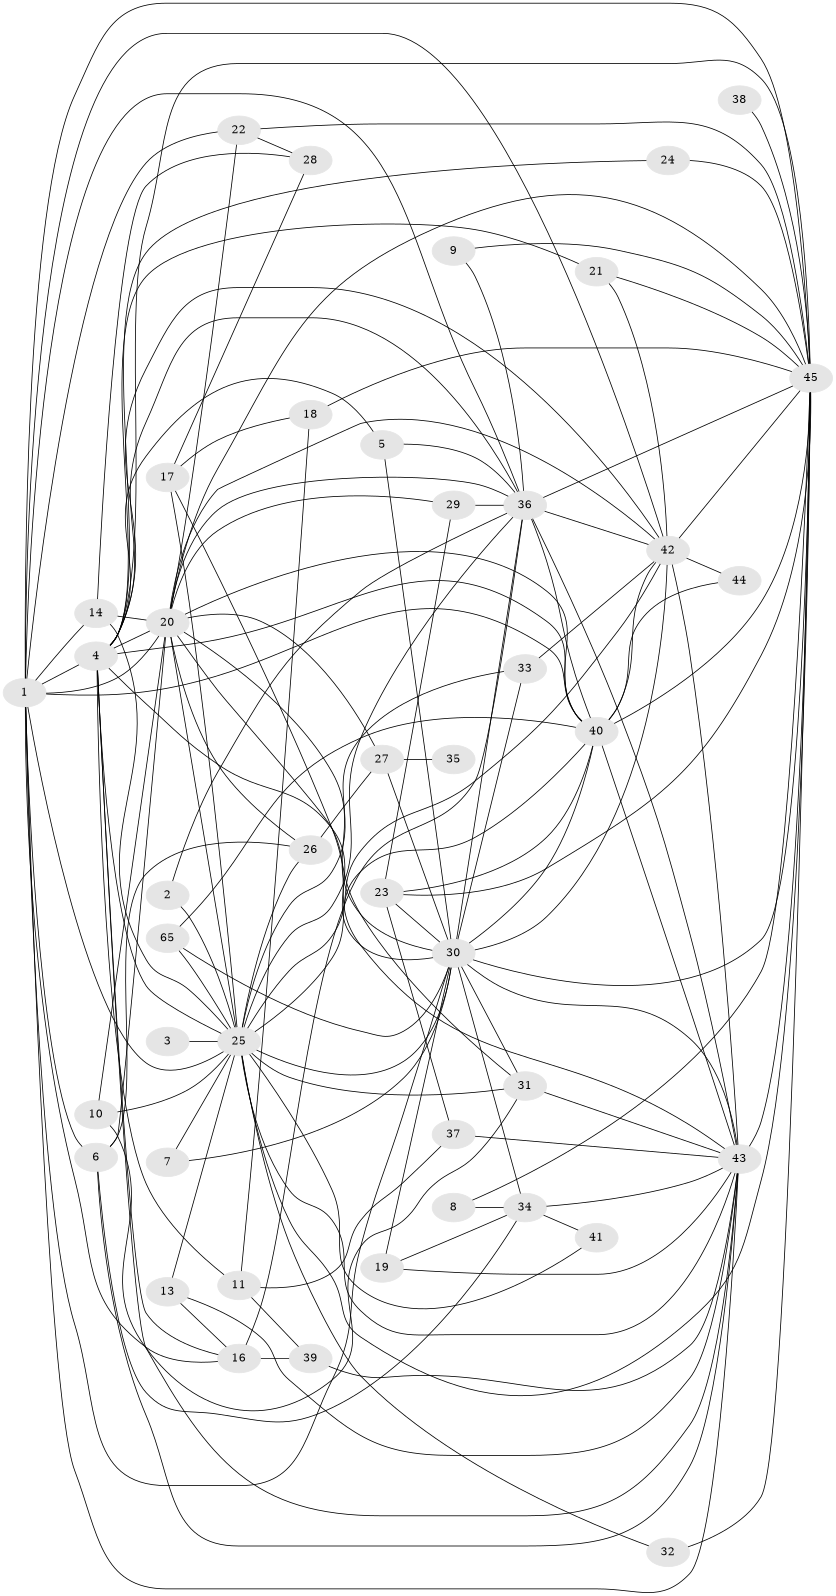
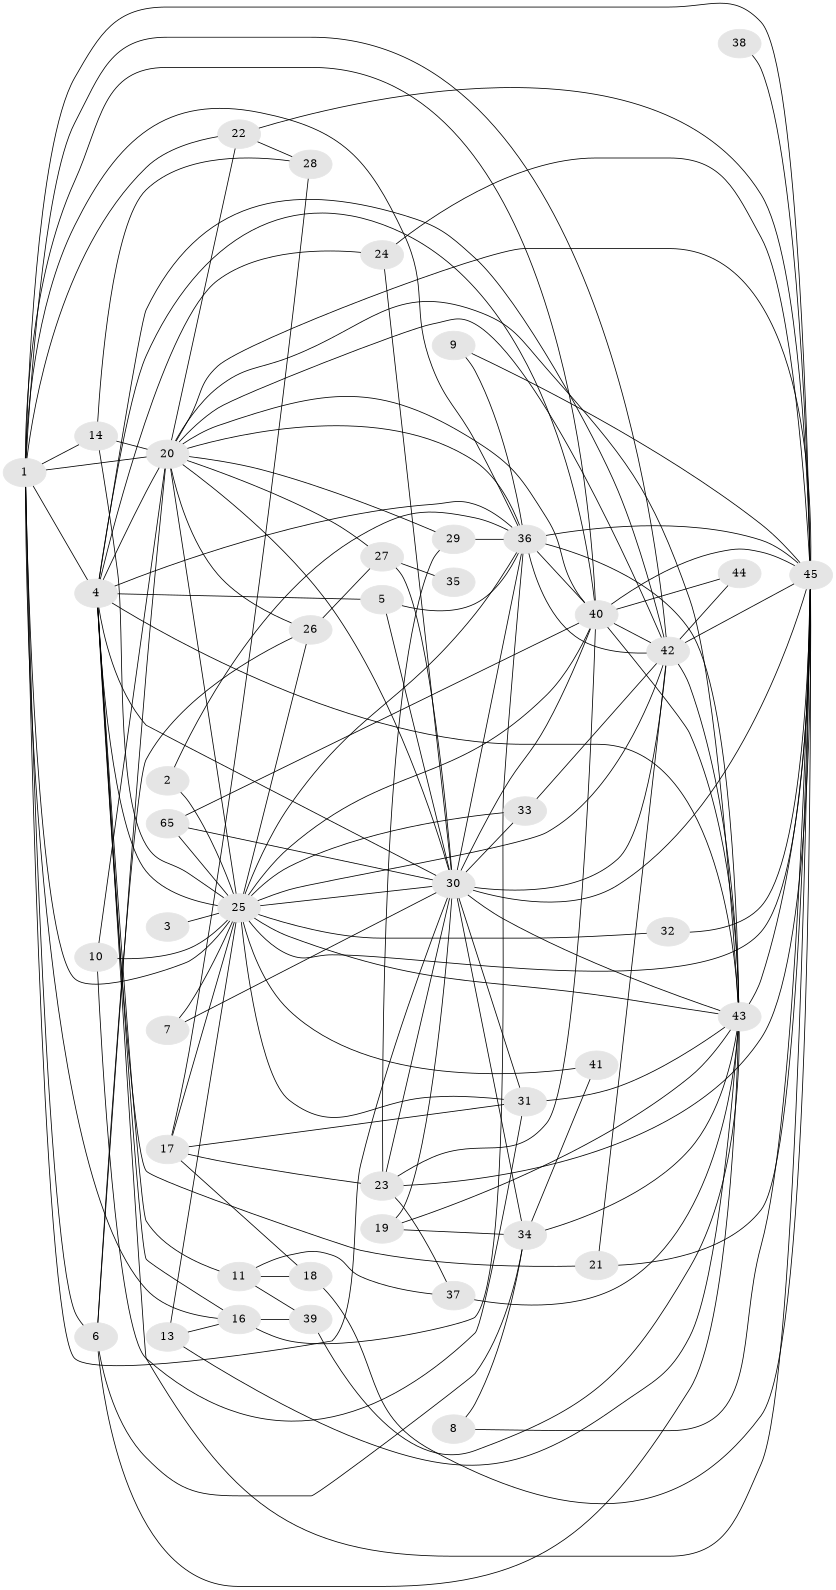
none -> (416, 555)
none -> (274, 1170)
(169, 1589) -> none
